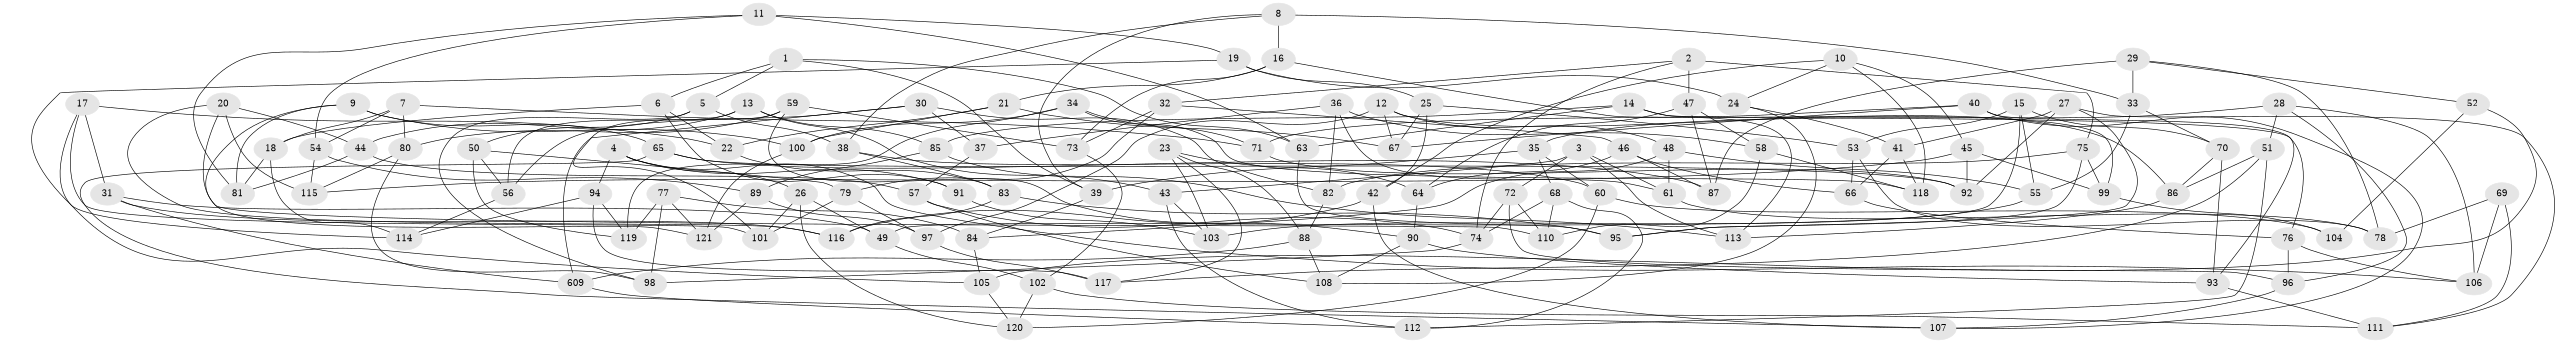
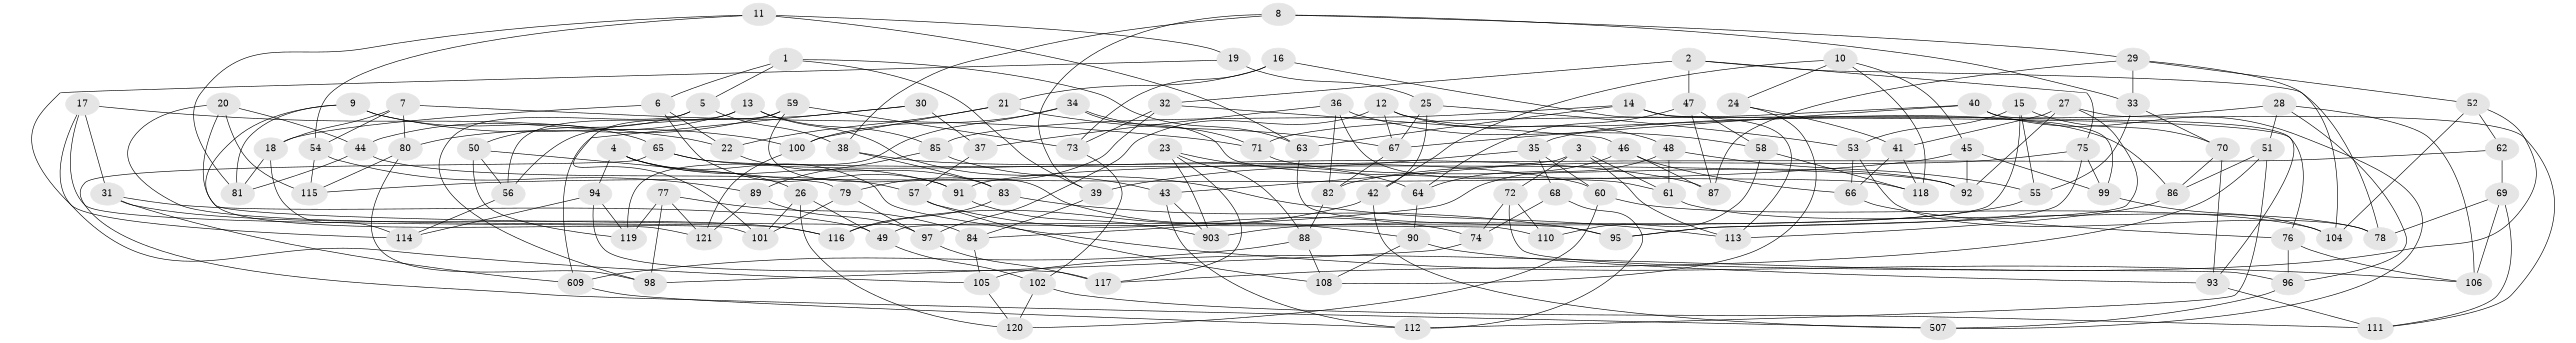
(1279, 37) -> (1727, 30)
(1484, 82) -> none
(1587, 91) -> (2076, 76)
(1197, 144) -> (1362, 171)
none -> (2502, 149)
(1551, 216) -> none
(1211, 239) -> (1211, 239)
(1938, 329) -> (1938, 329)
